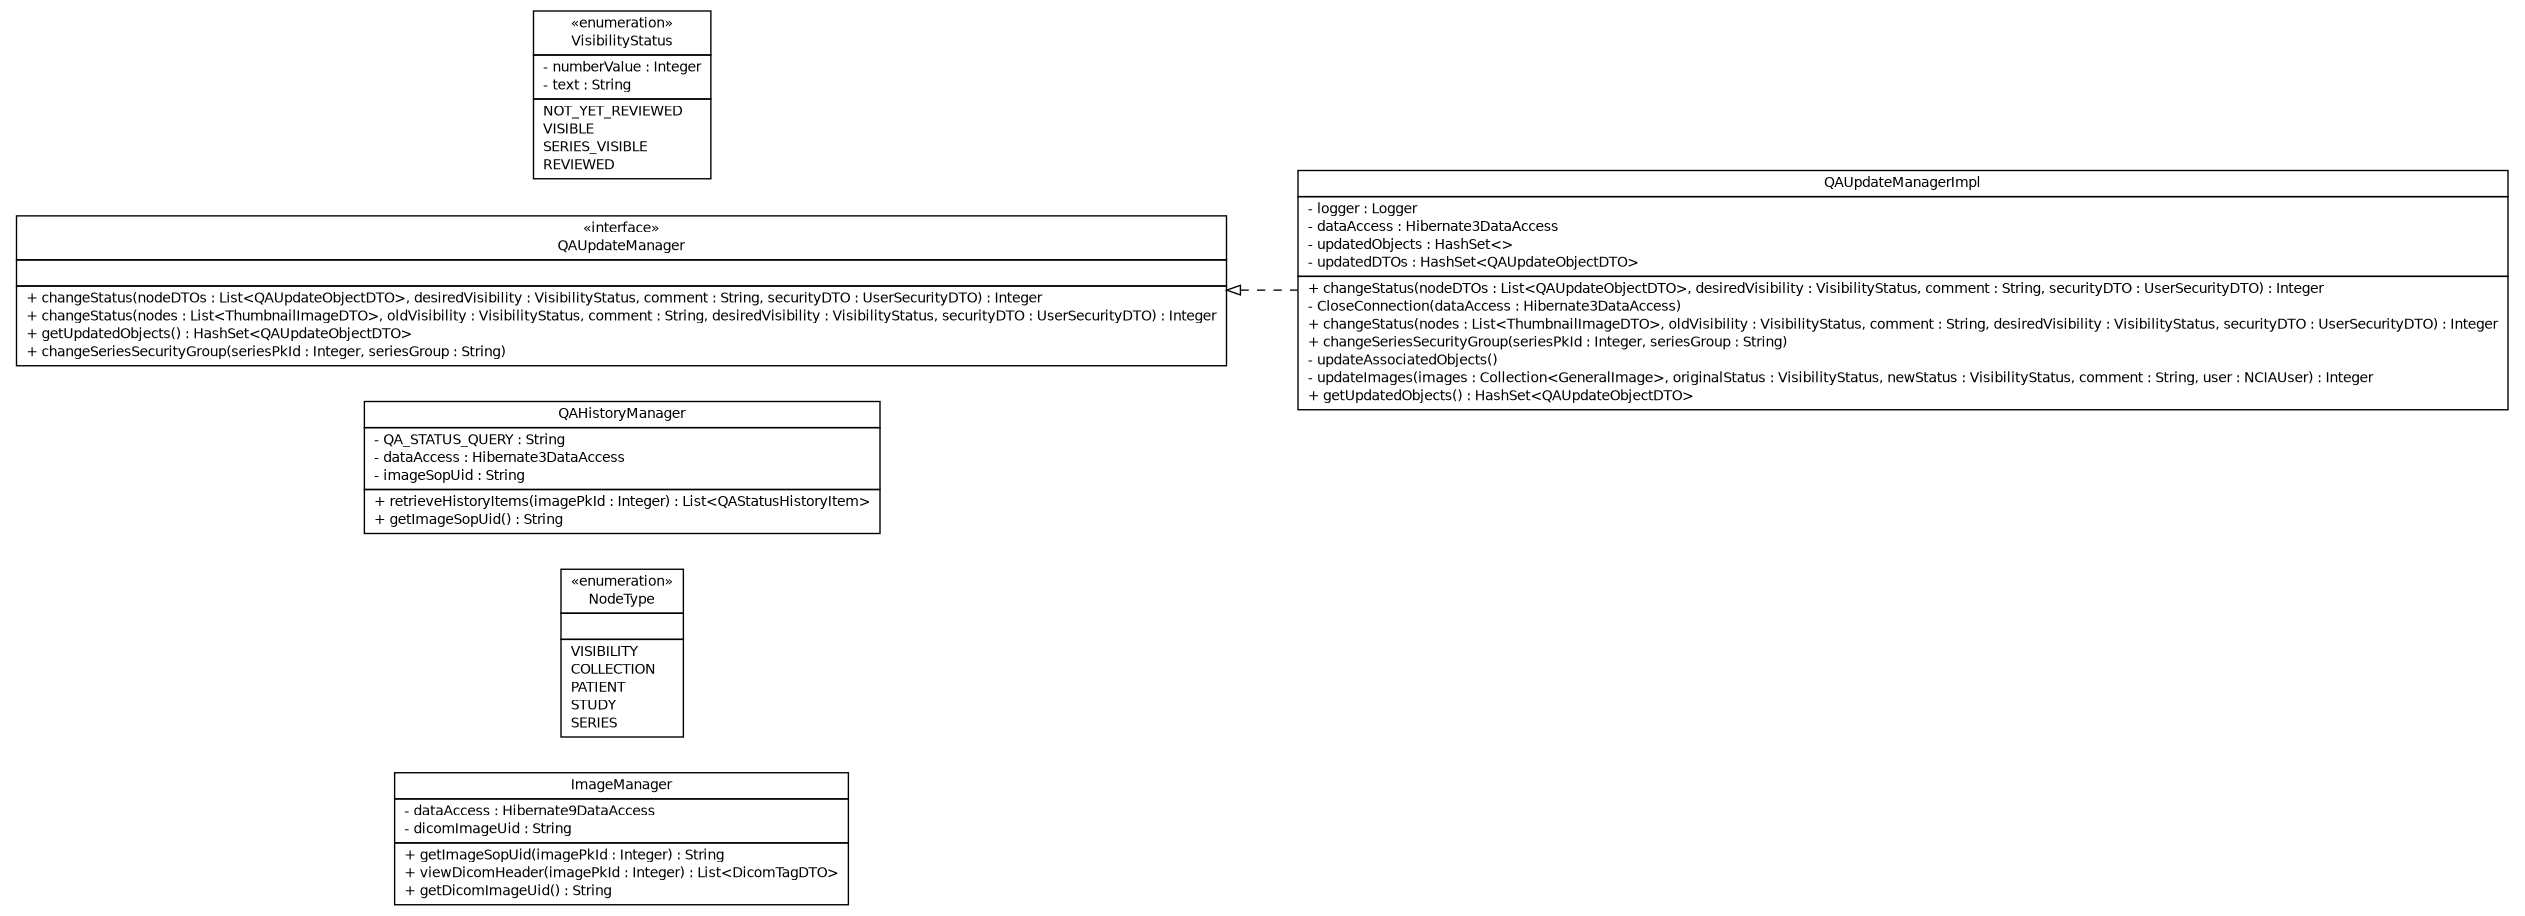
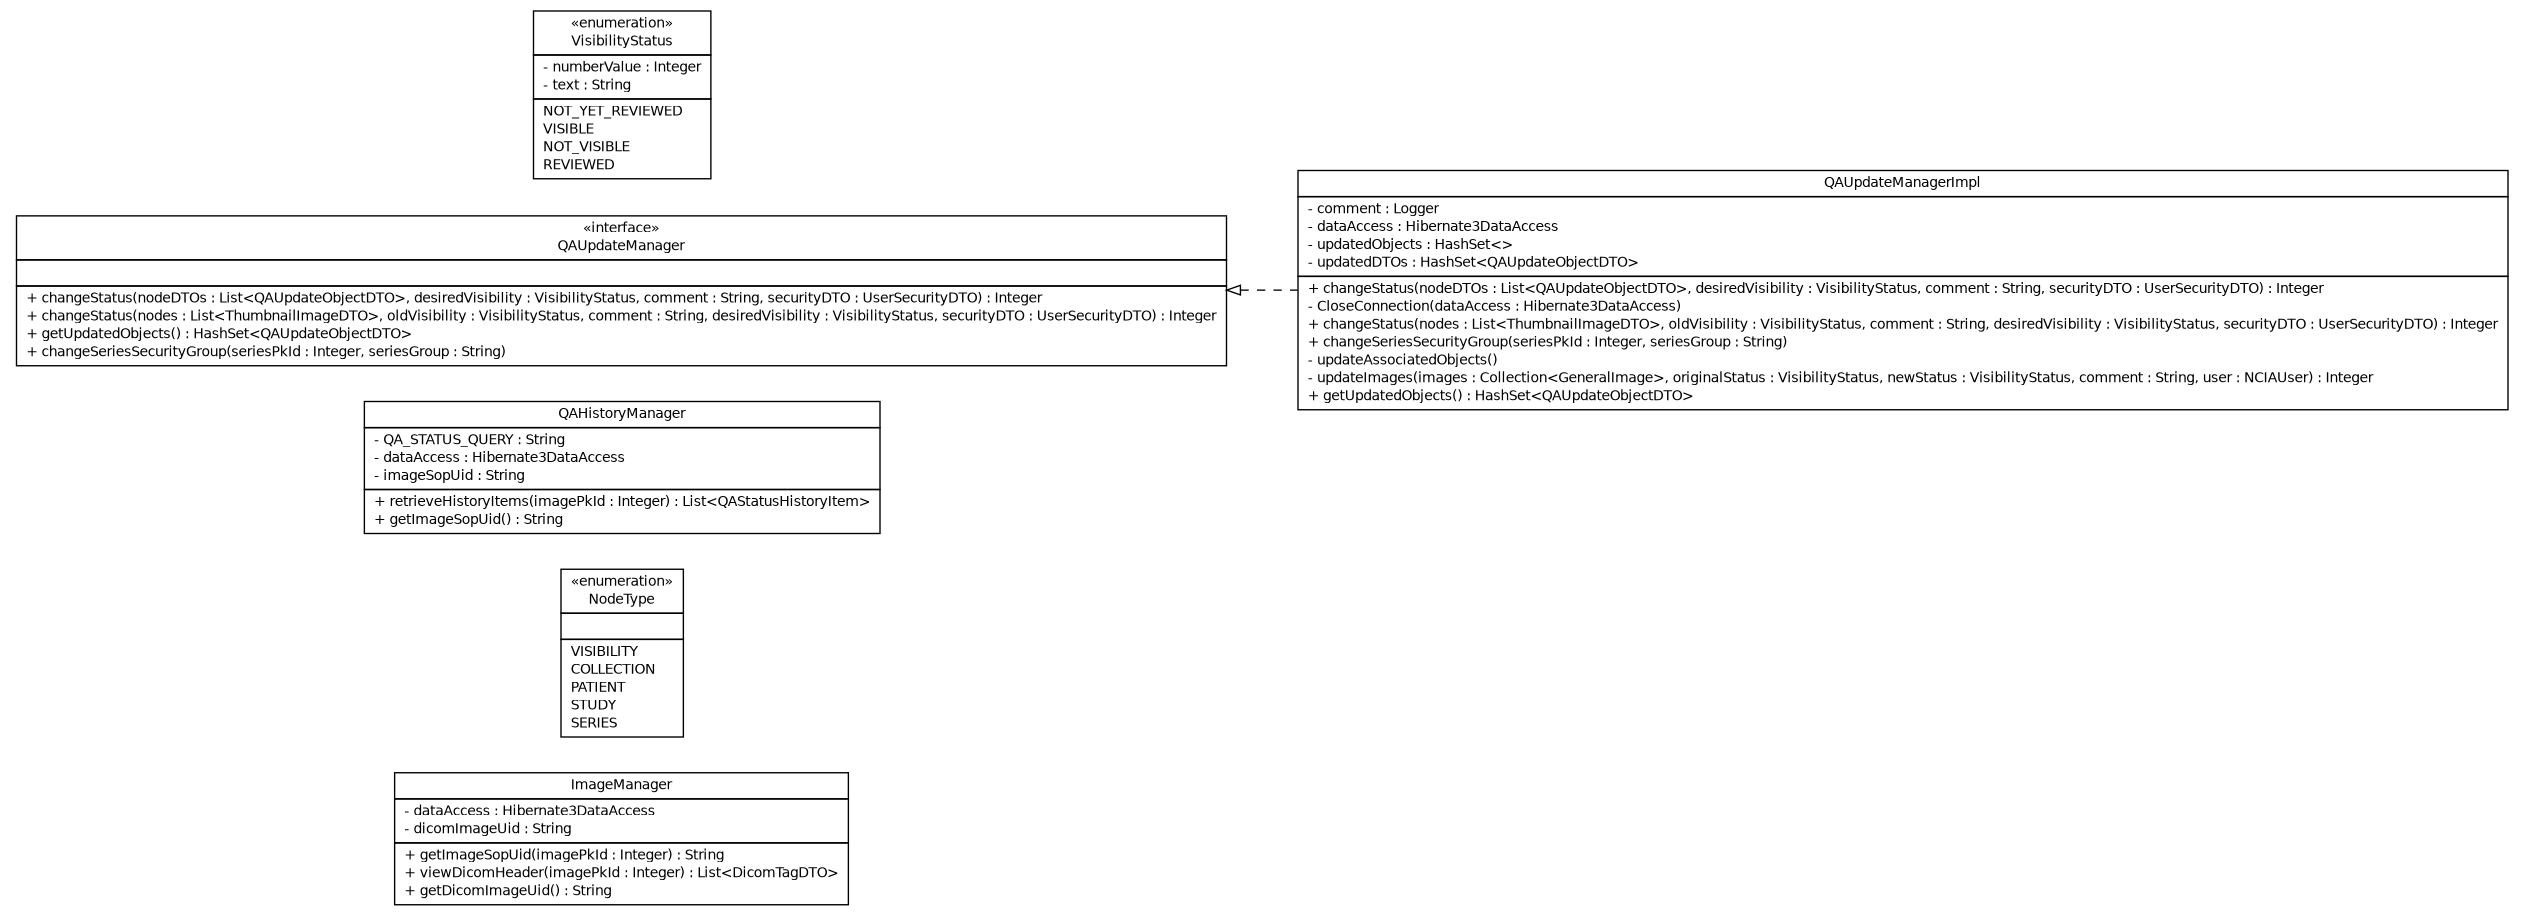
(595, 147) -> (587, 147)
(1363, 209) -> (1374, 209)
(530, 811) -> (530, 811)
